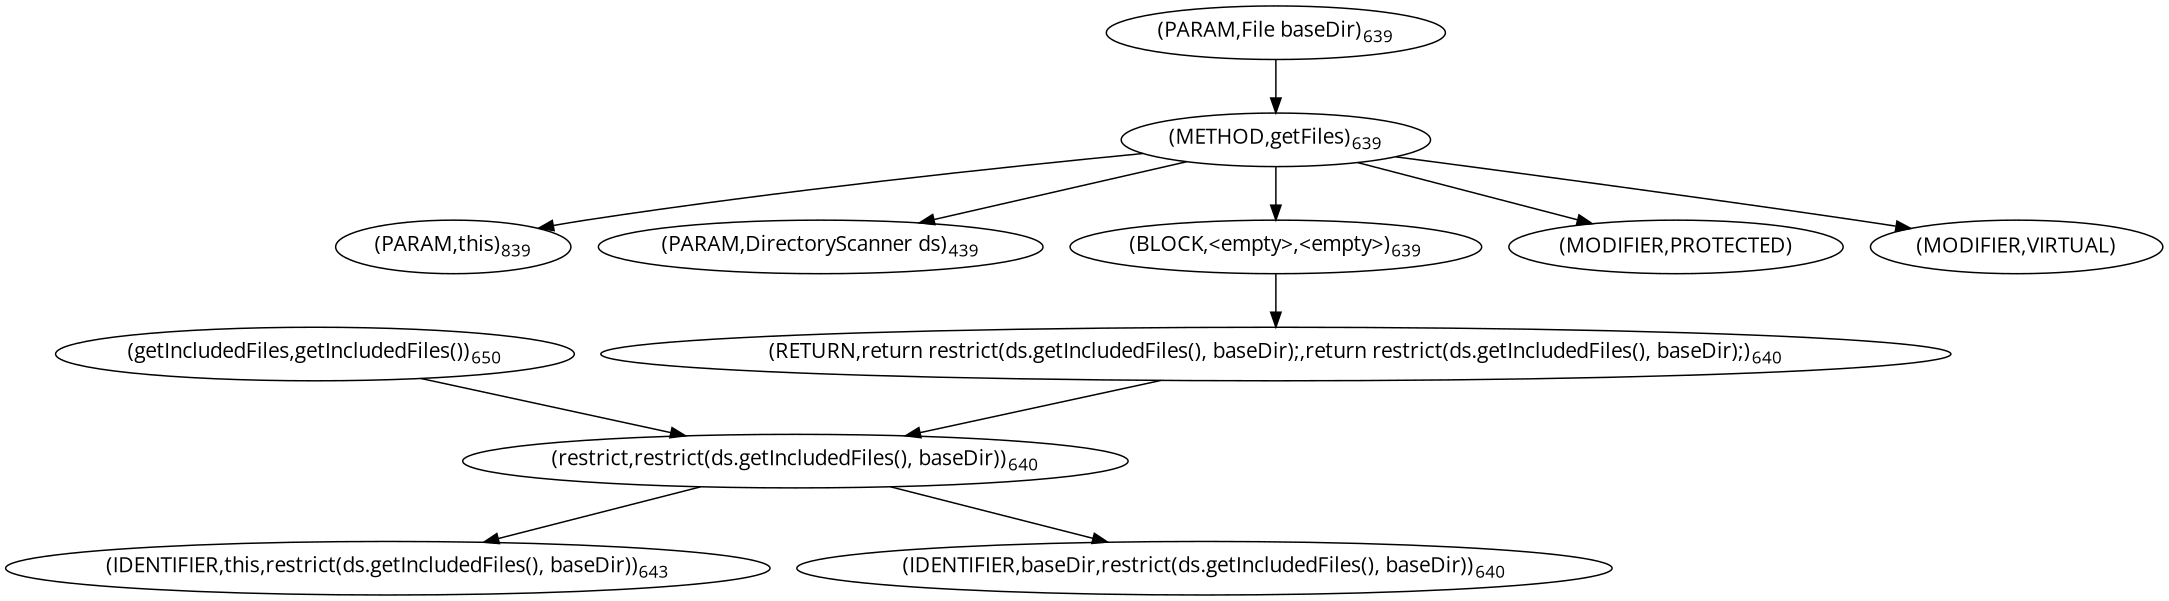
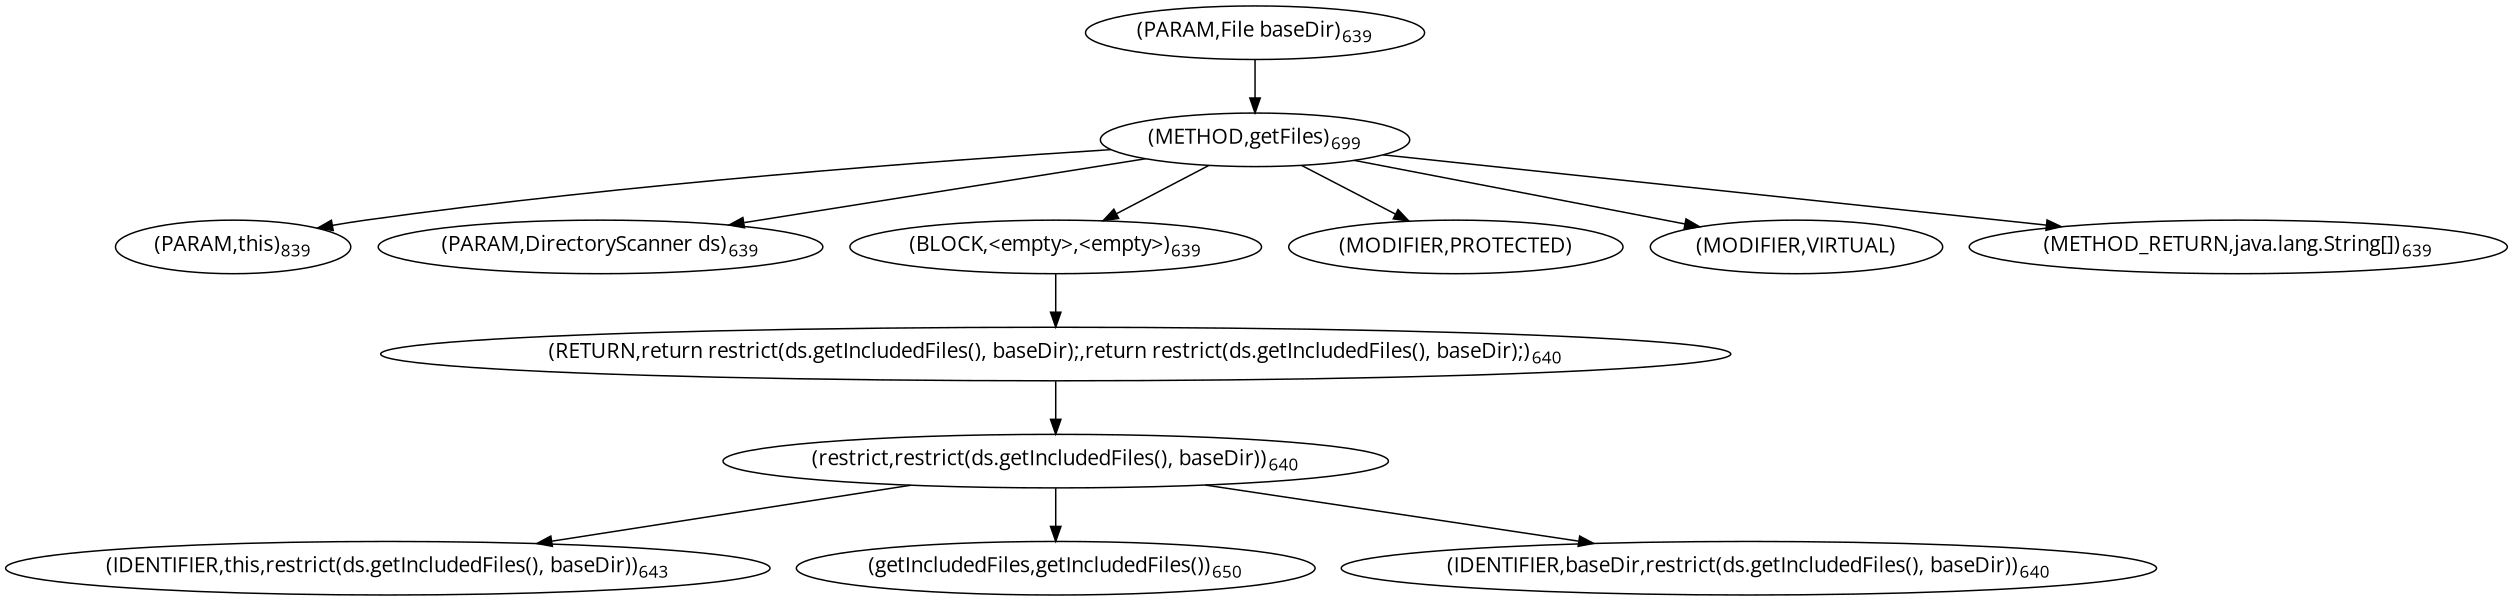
(1367, 138) -> (1347, 138)
(964, 245) -> (744, 245)
none -> (2238, 247)
(546, 406) -> (1056, 507)
